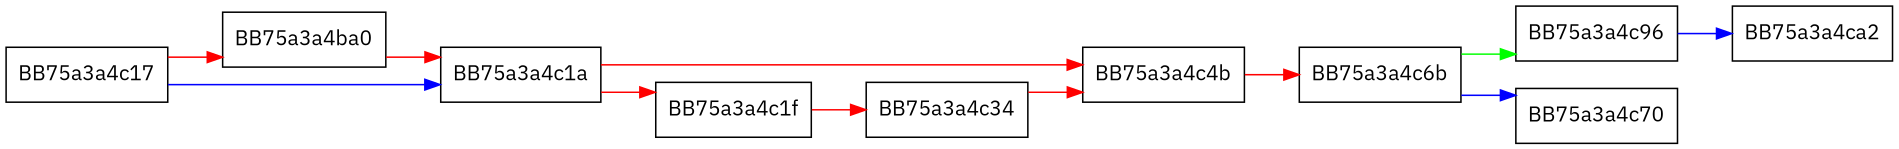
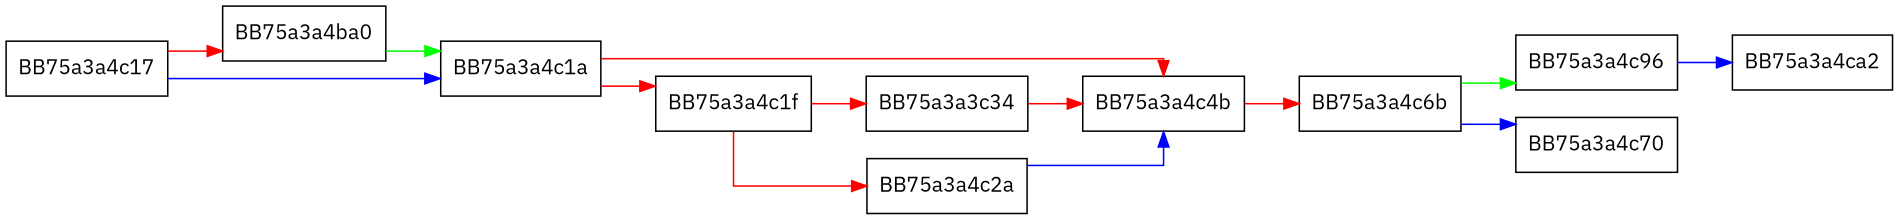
(406, 57) -> (406, 51)
(947, 110) -> (947, 104)
none -> (947, 186)
